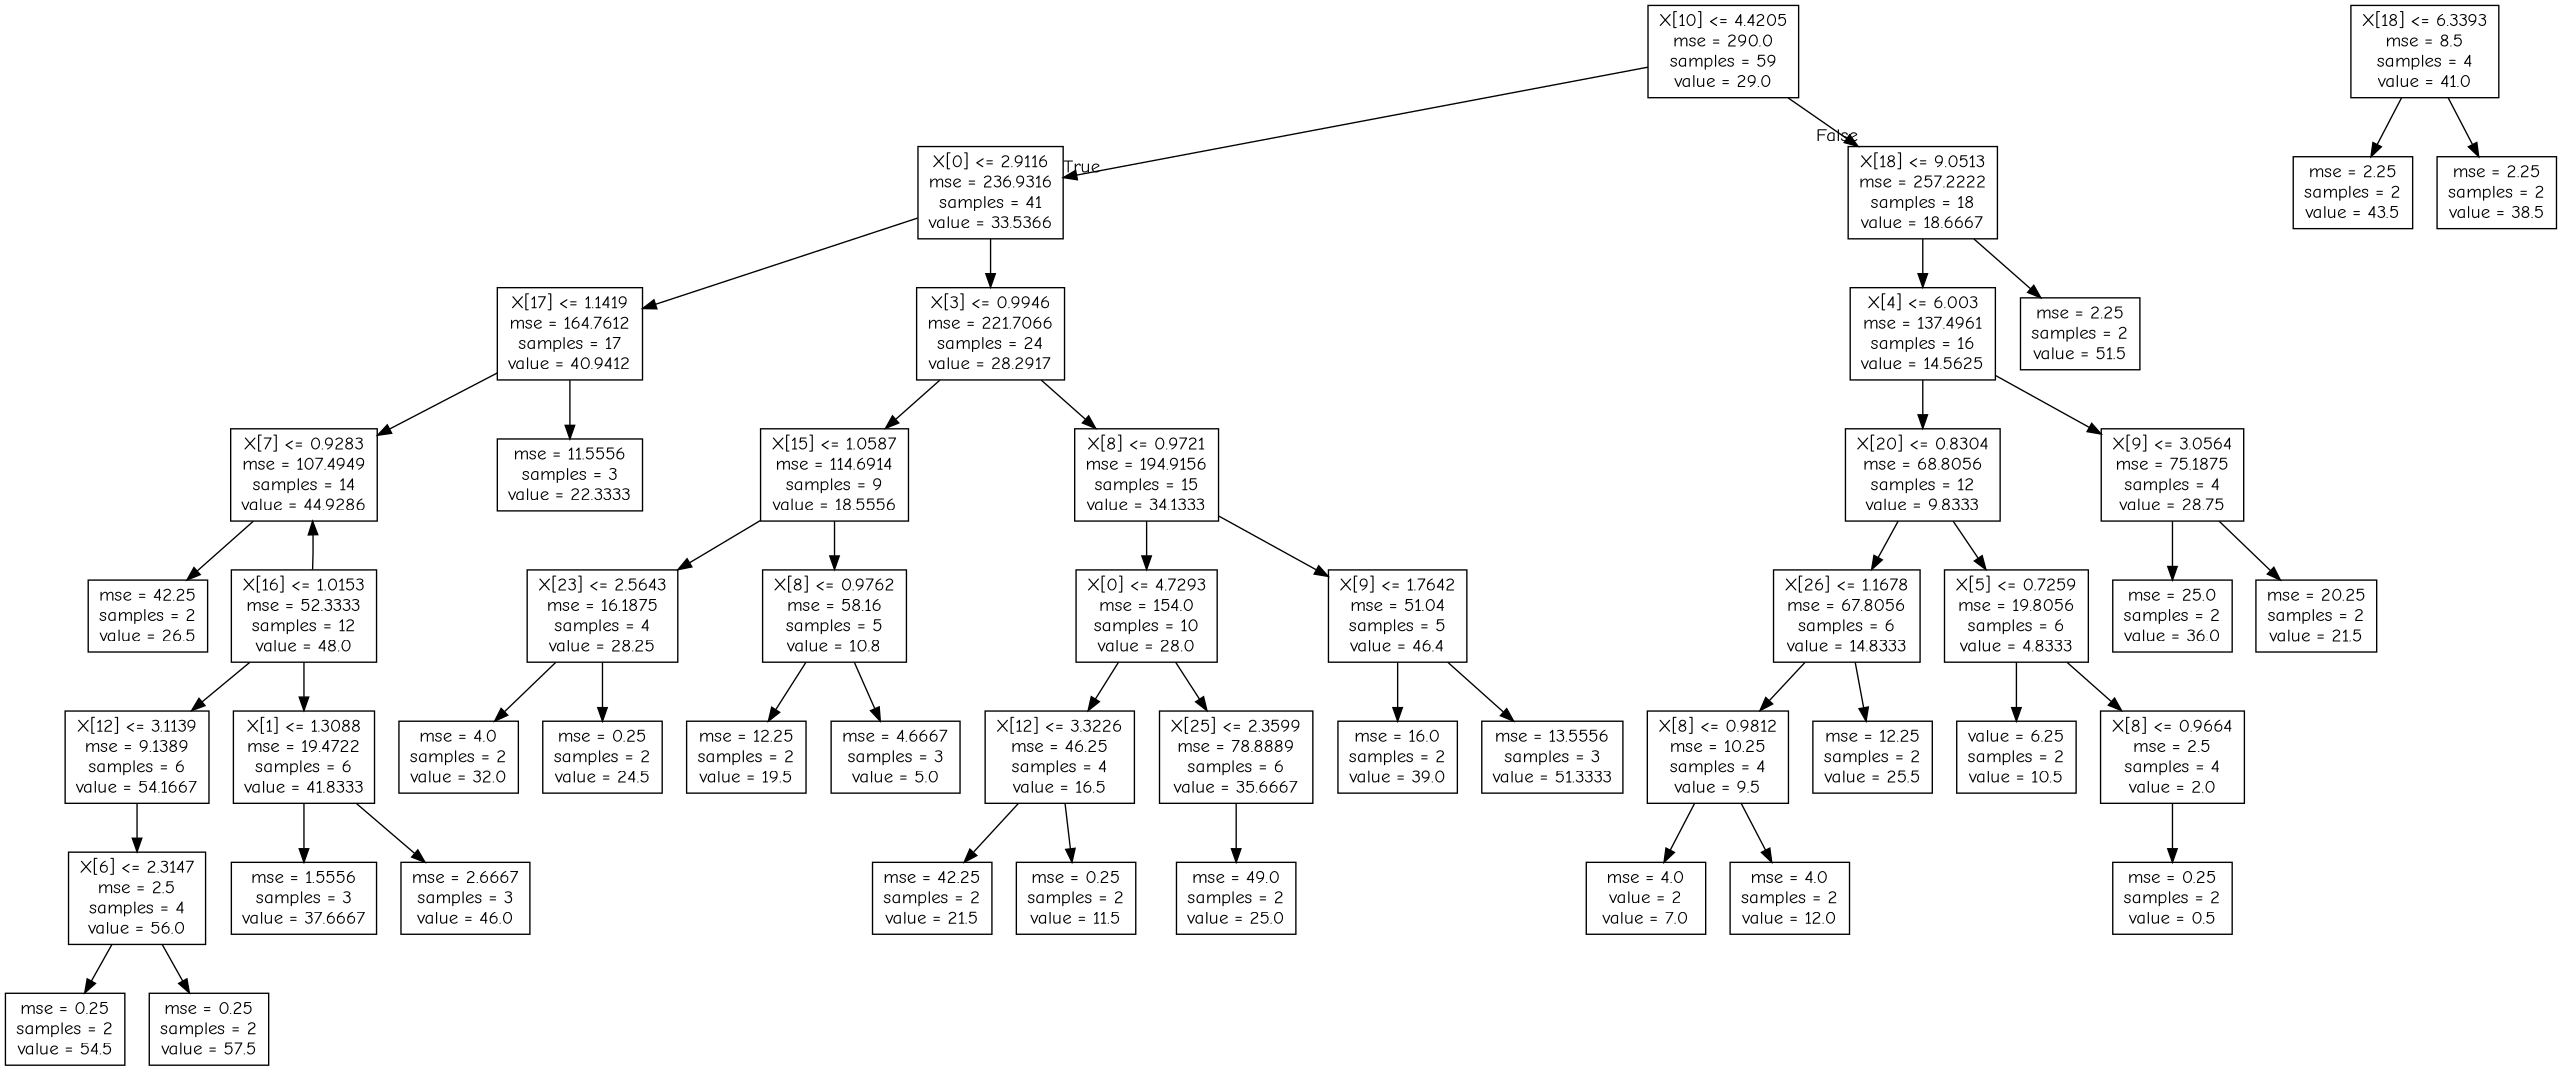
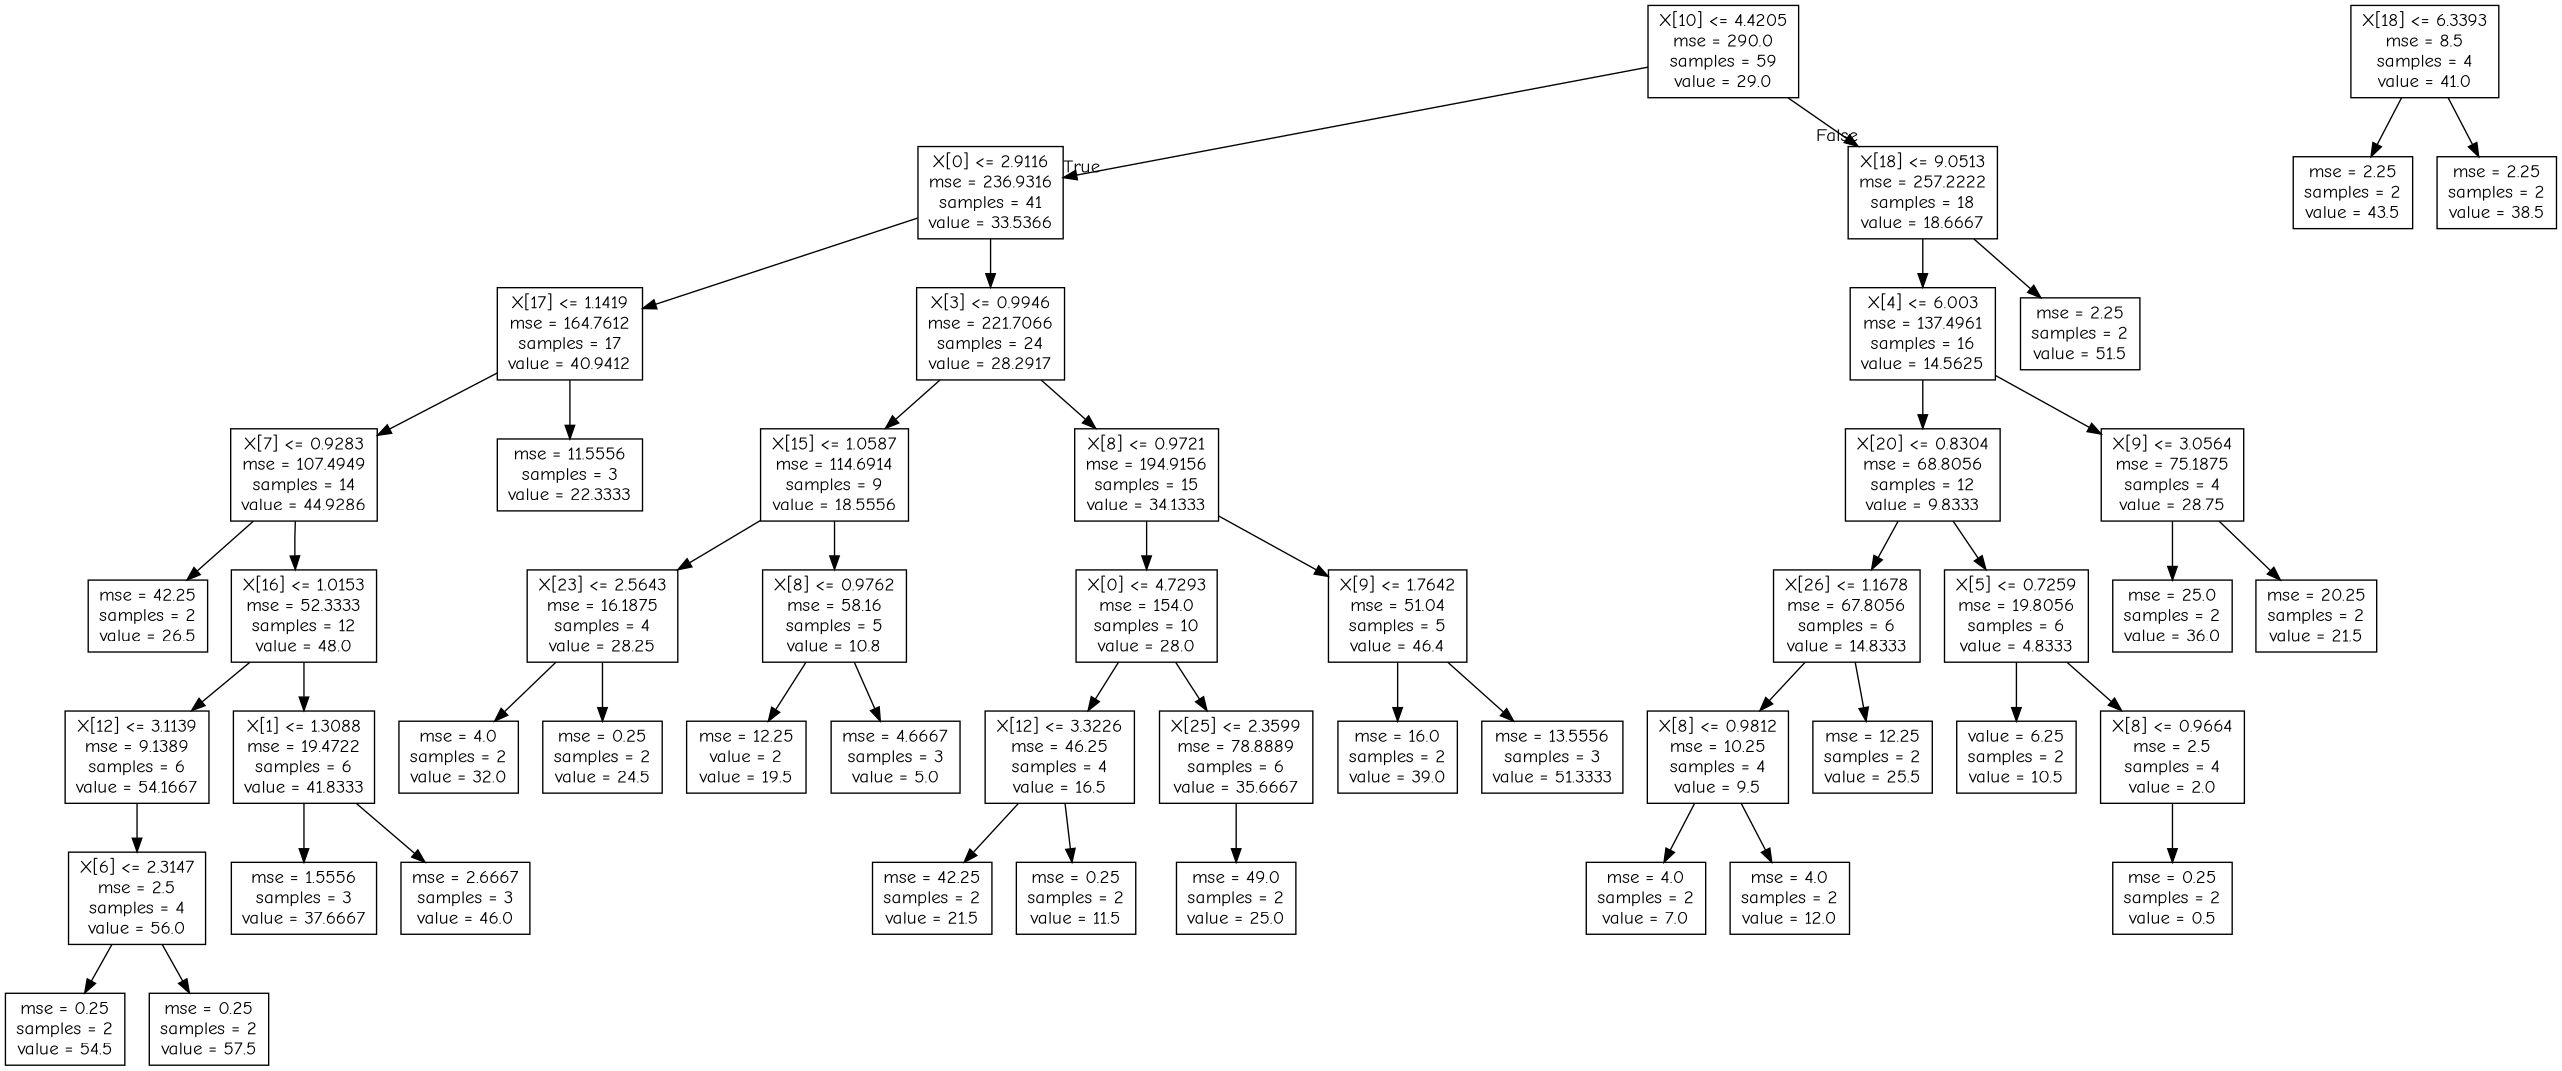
(313, 552) -> (295, 538)
(746, 757) -> (746, 757)
(1646, 898) -> (1646, 898)
